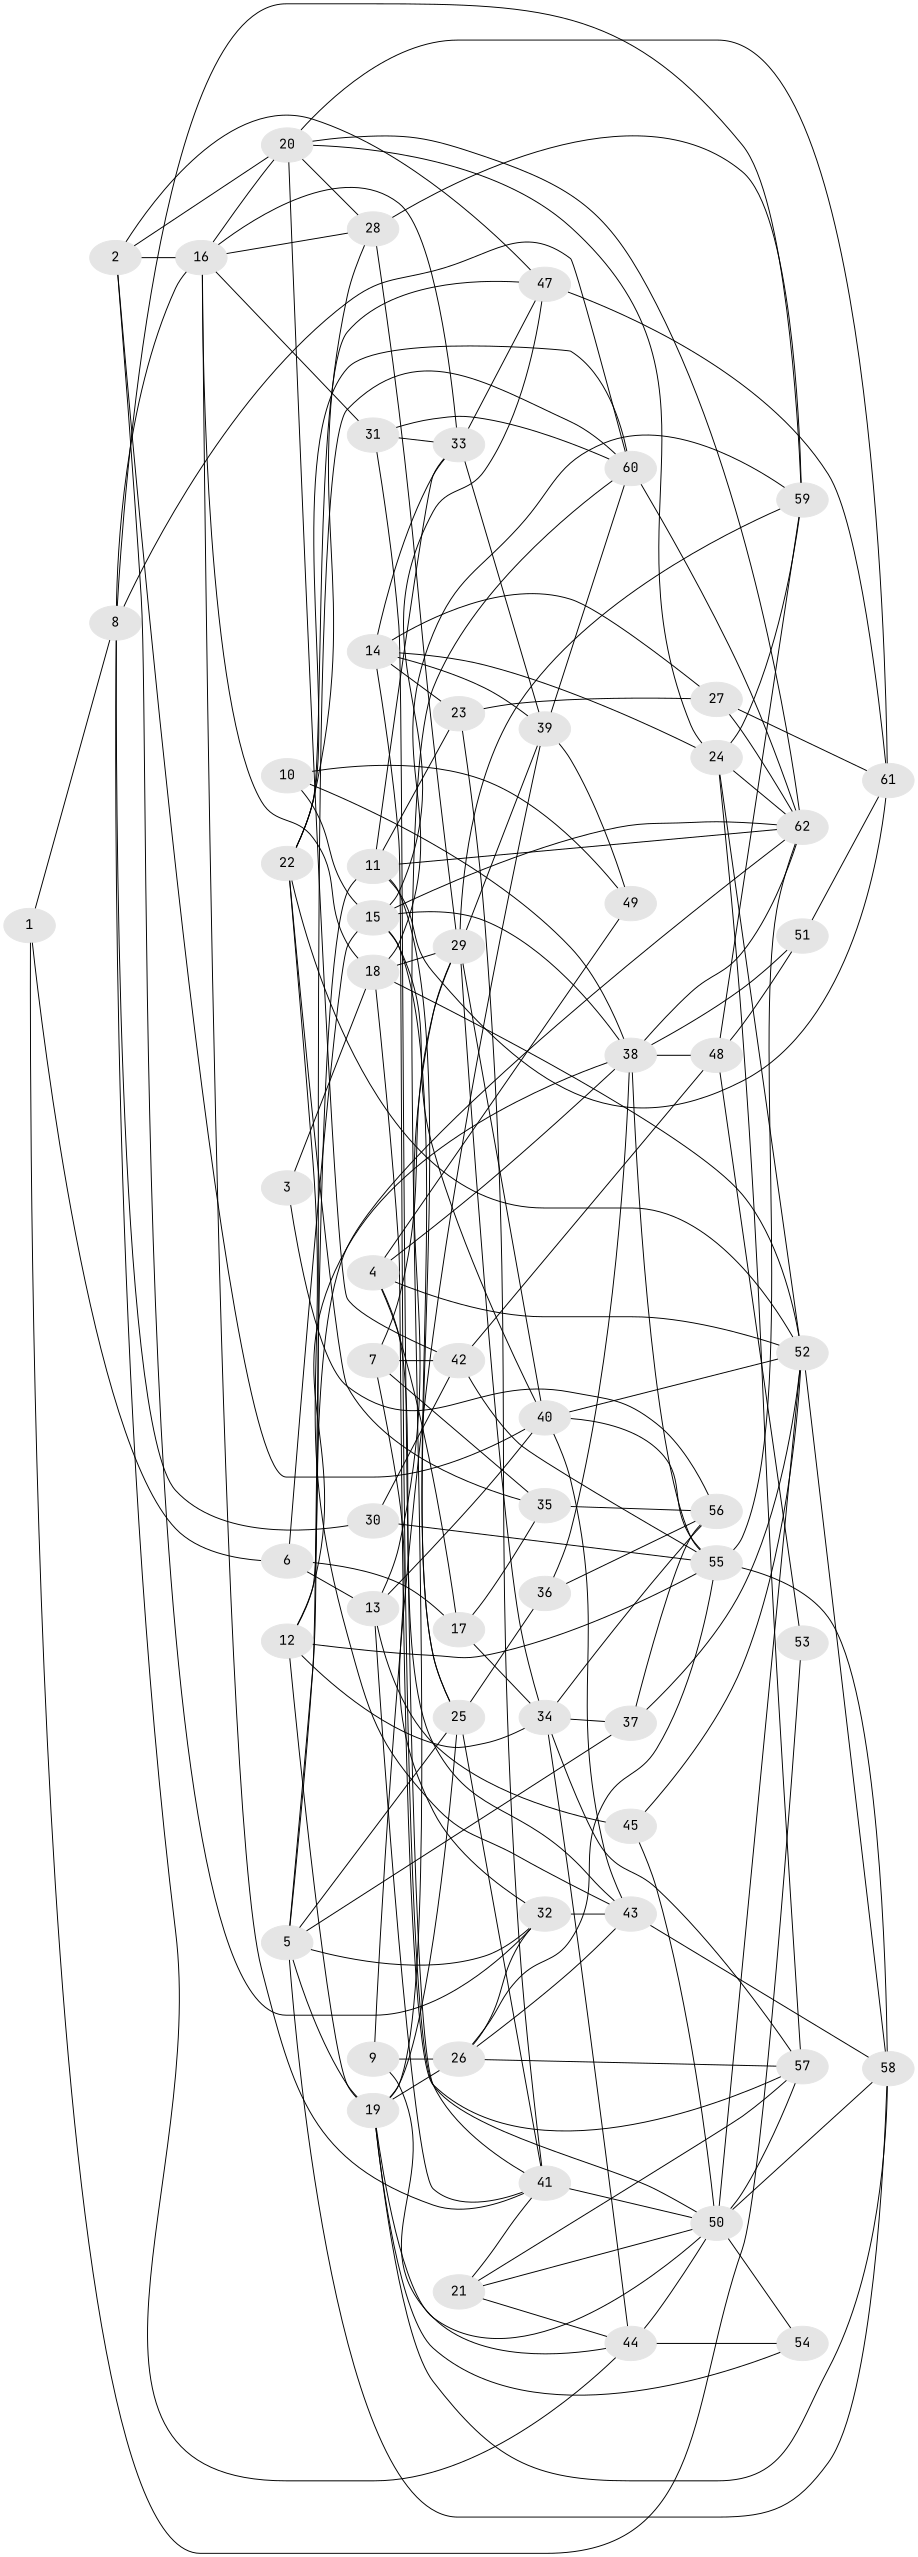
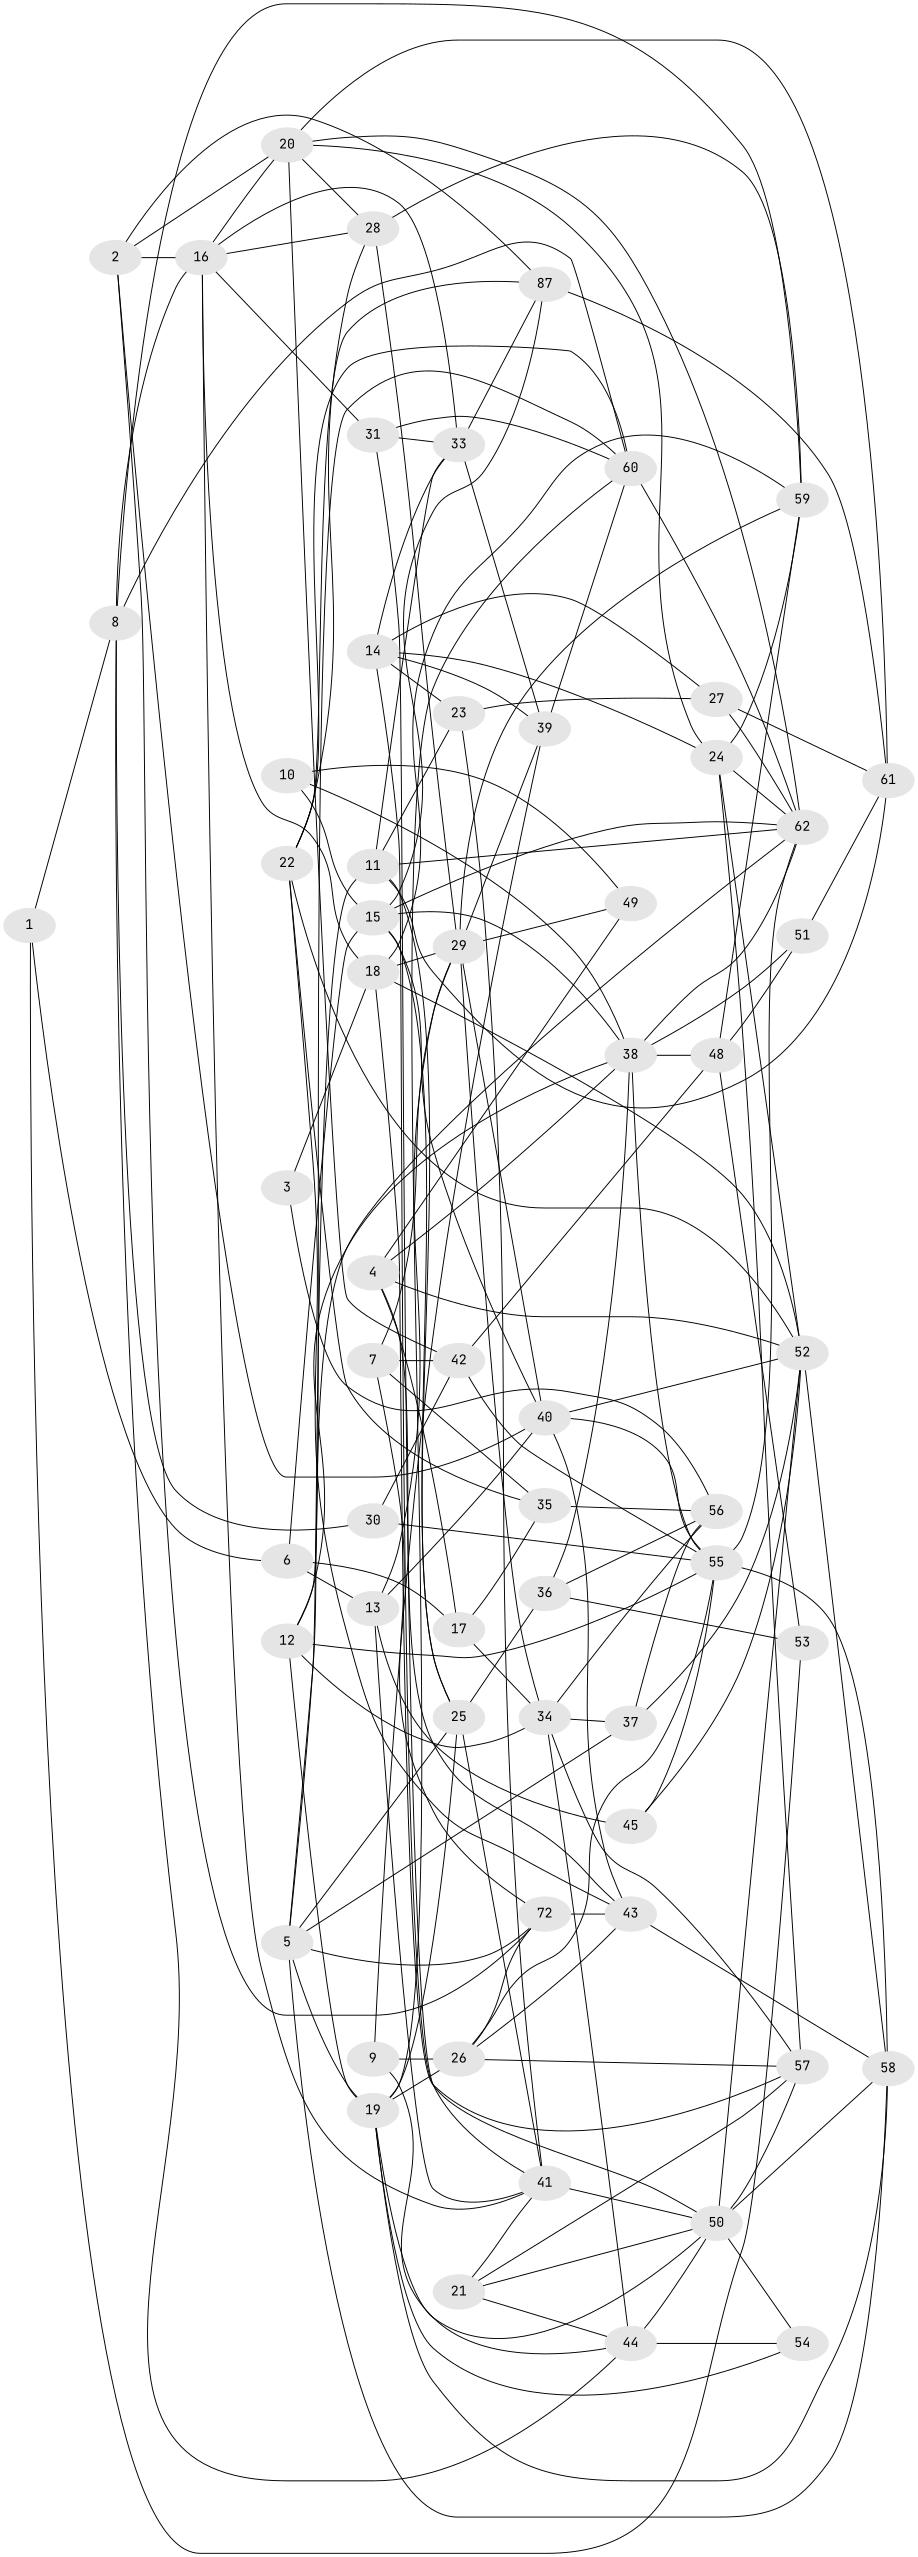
(545, 284) -> (545, 284)
(597, 813) -> (539, 927)
none -> (674, 1618)
(545, 1914) -> (545, 1914)
(687, 2022) -> (691, 1700)
